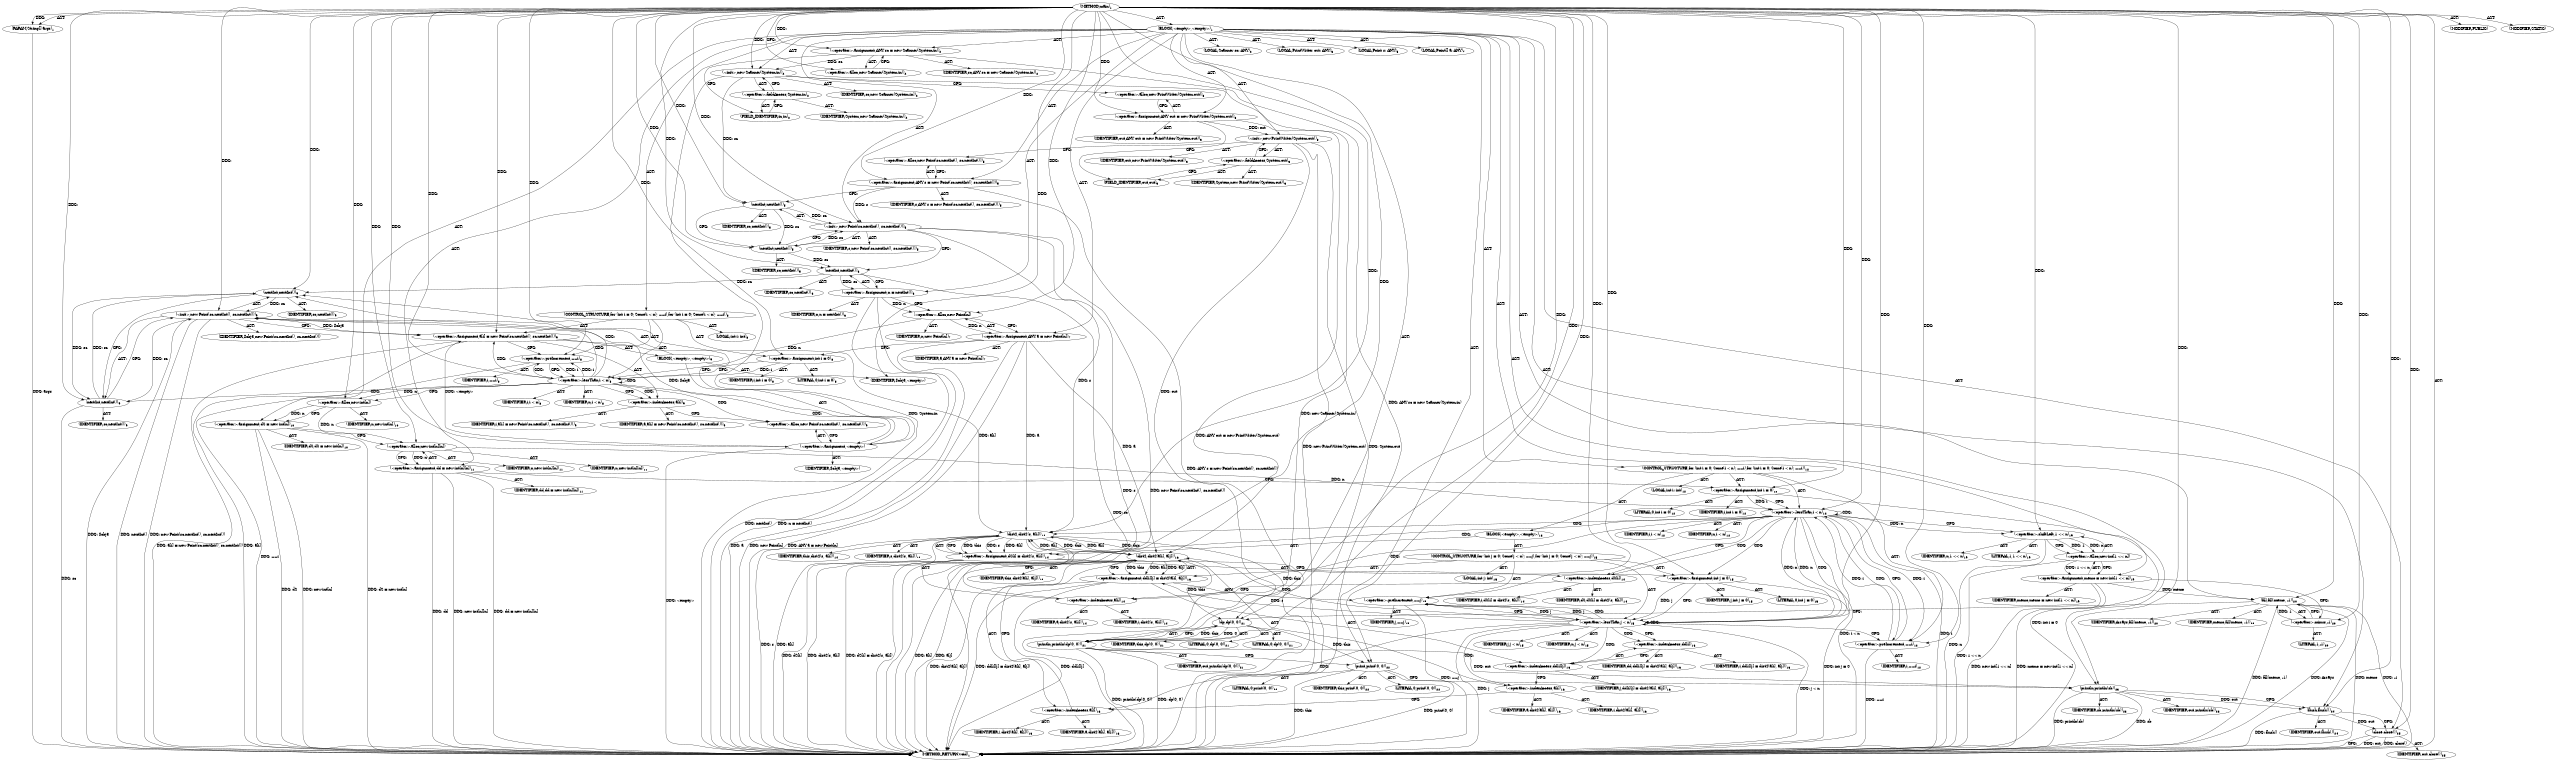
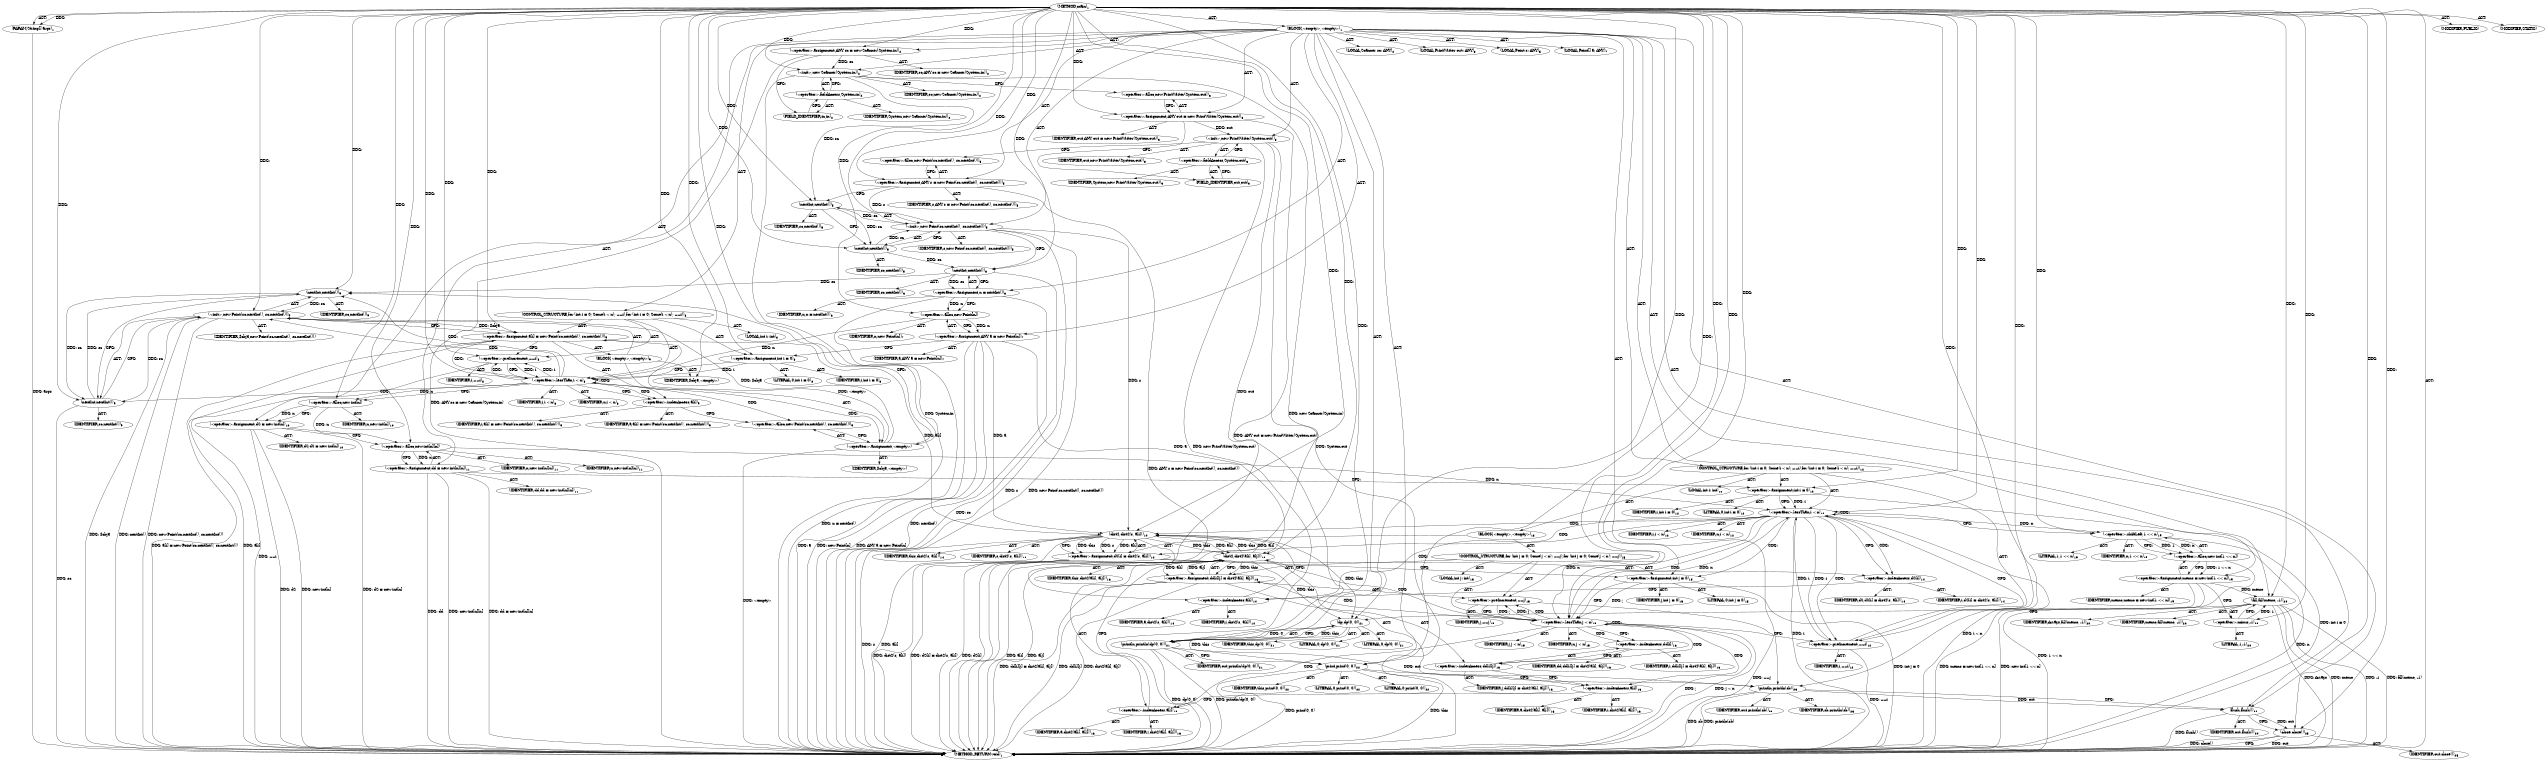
(866, 73) -> none
(1277, 601) -> (1349, 601)
